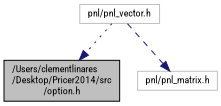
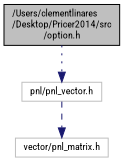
(99, 38) -> (62, 59)
(178, 81) -> (62, 148)
